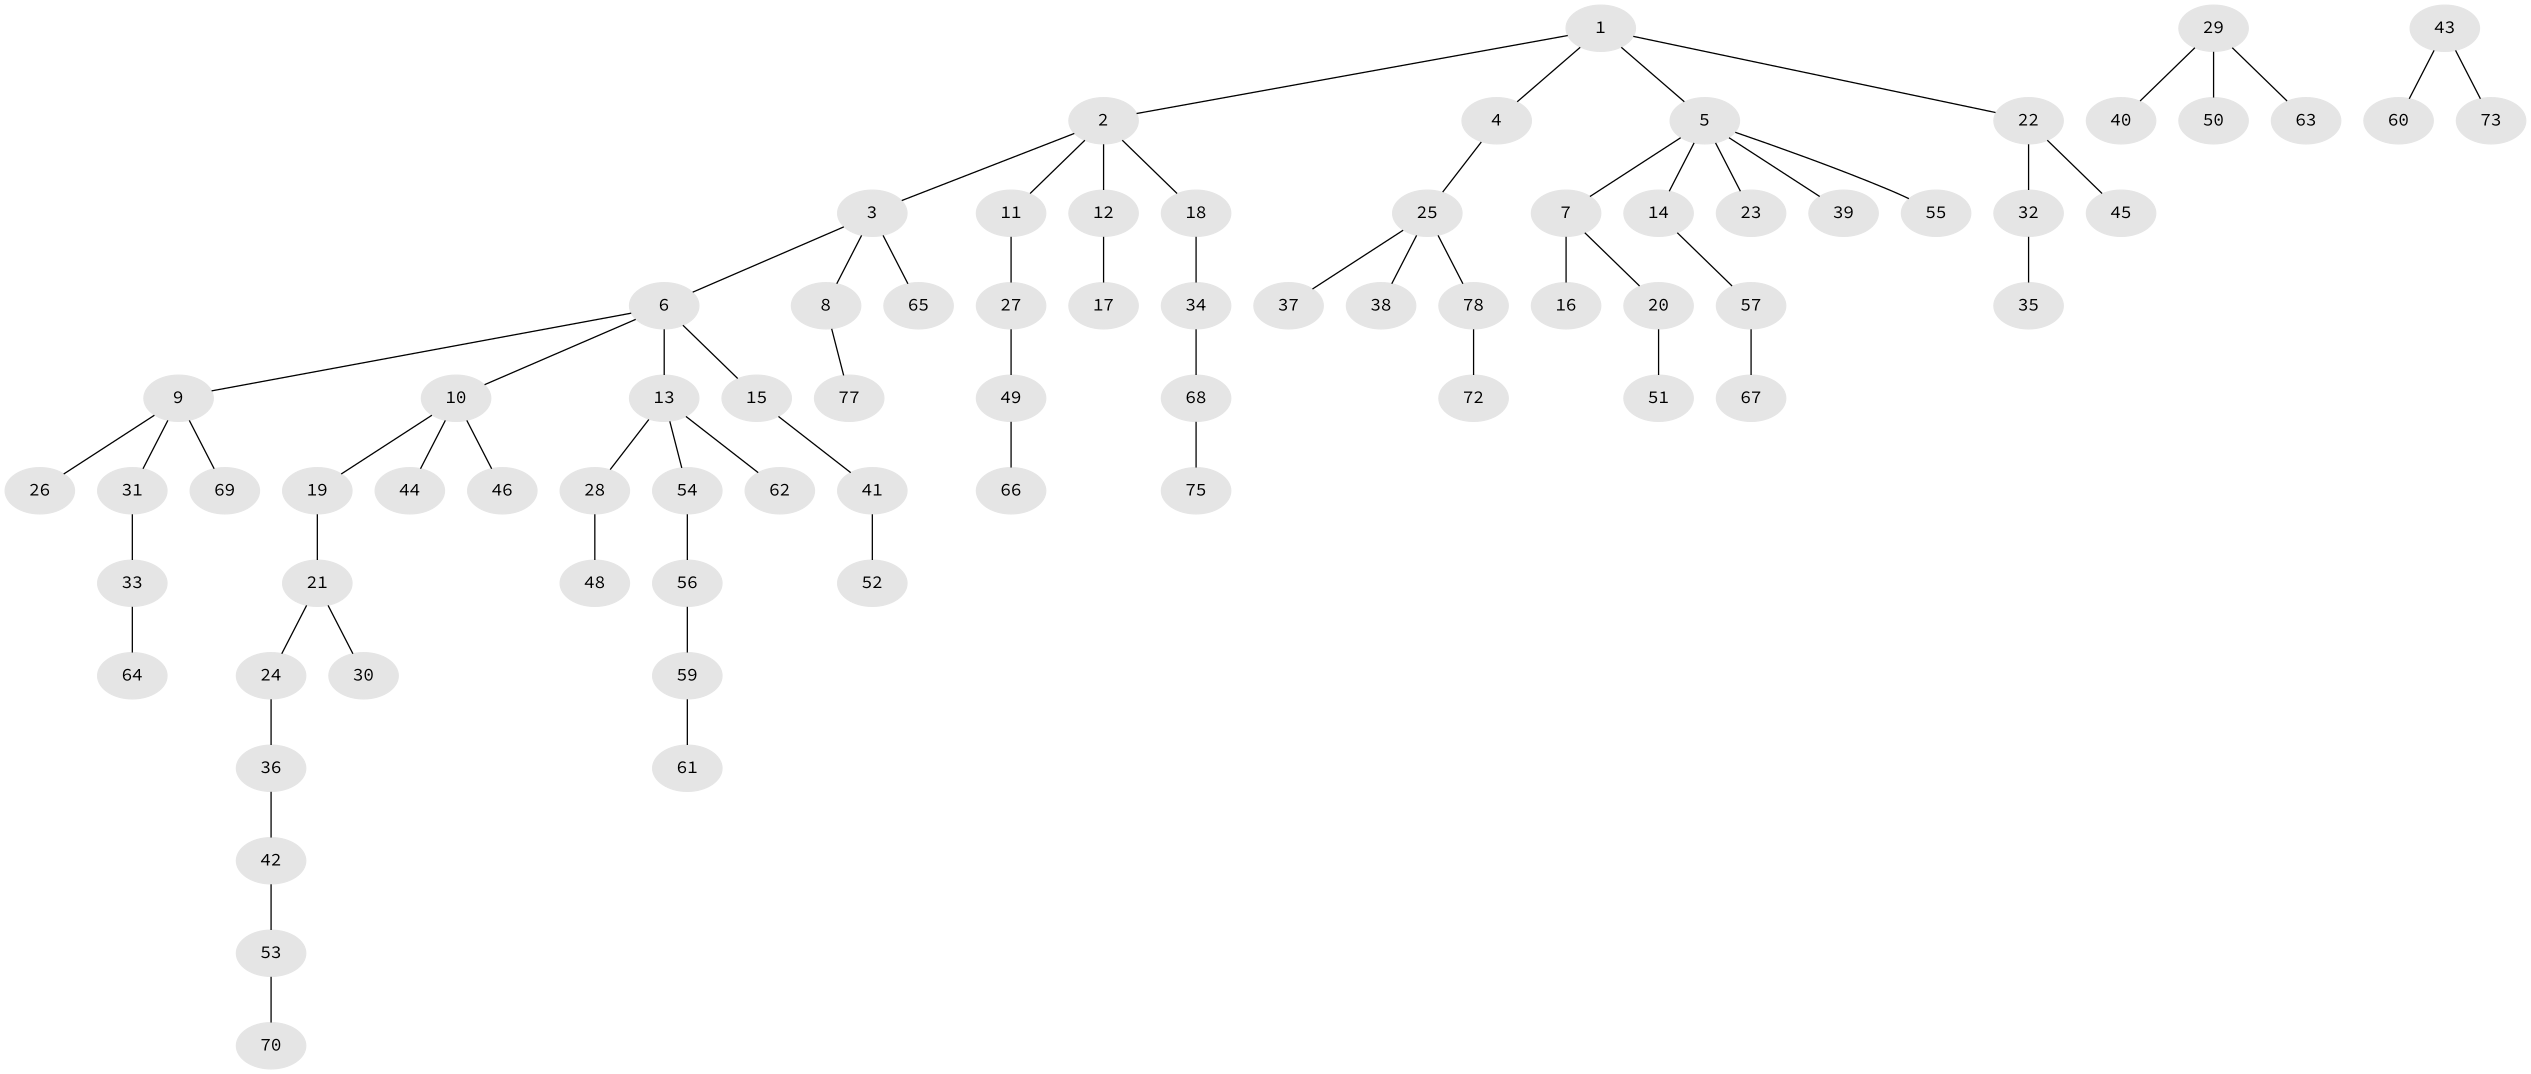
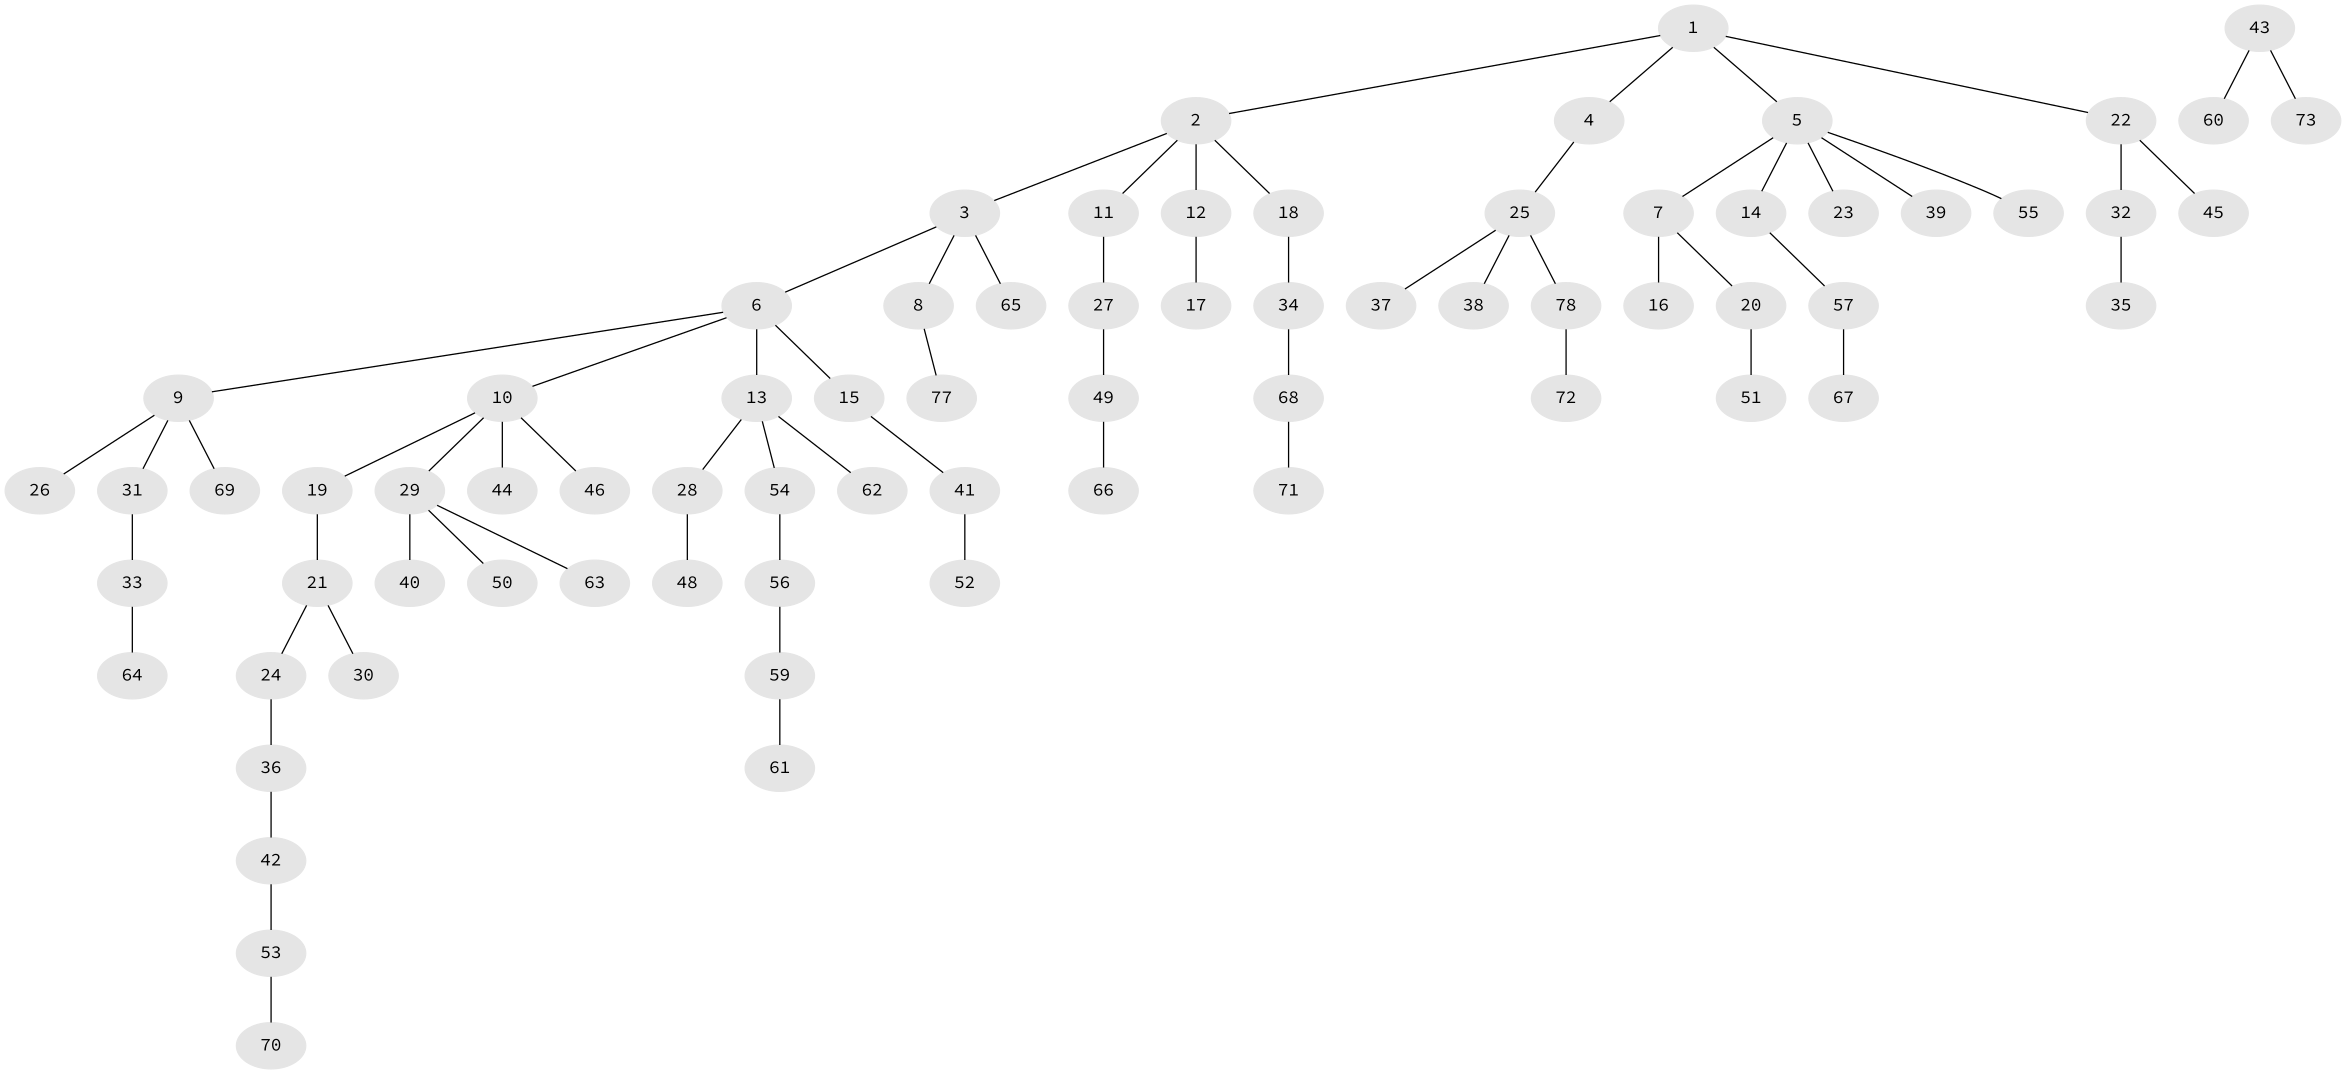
none -> (456, 444)
(1196, 491) -> (1289, 491)
